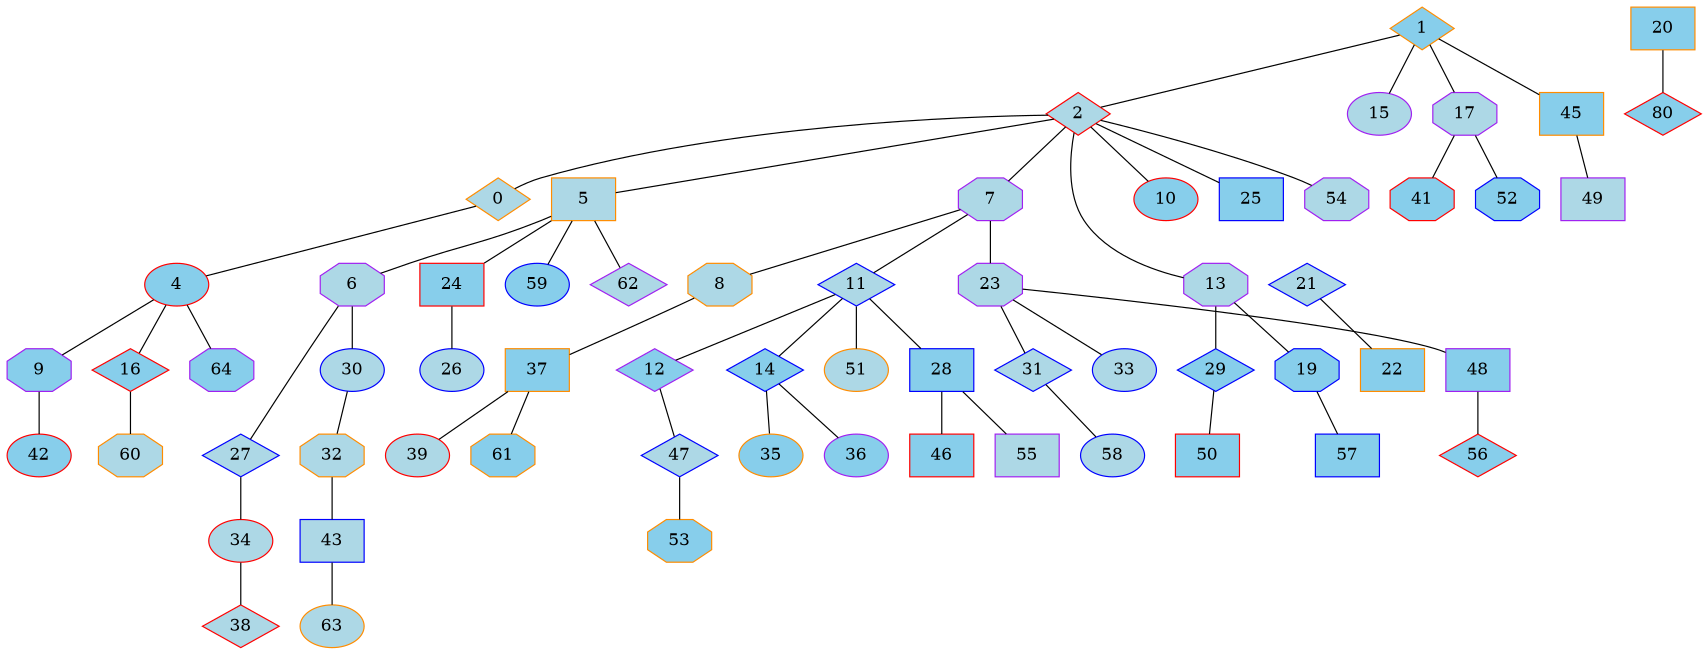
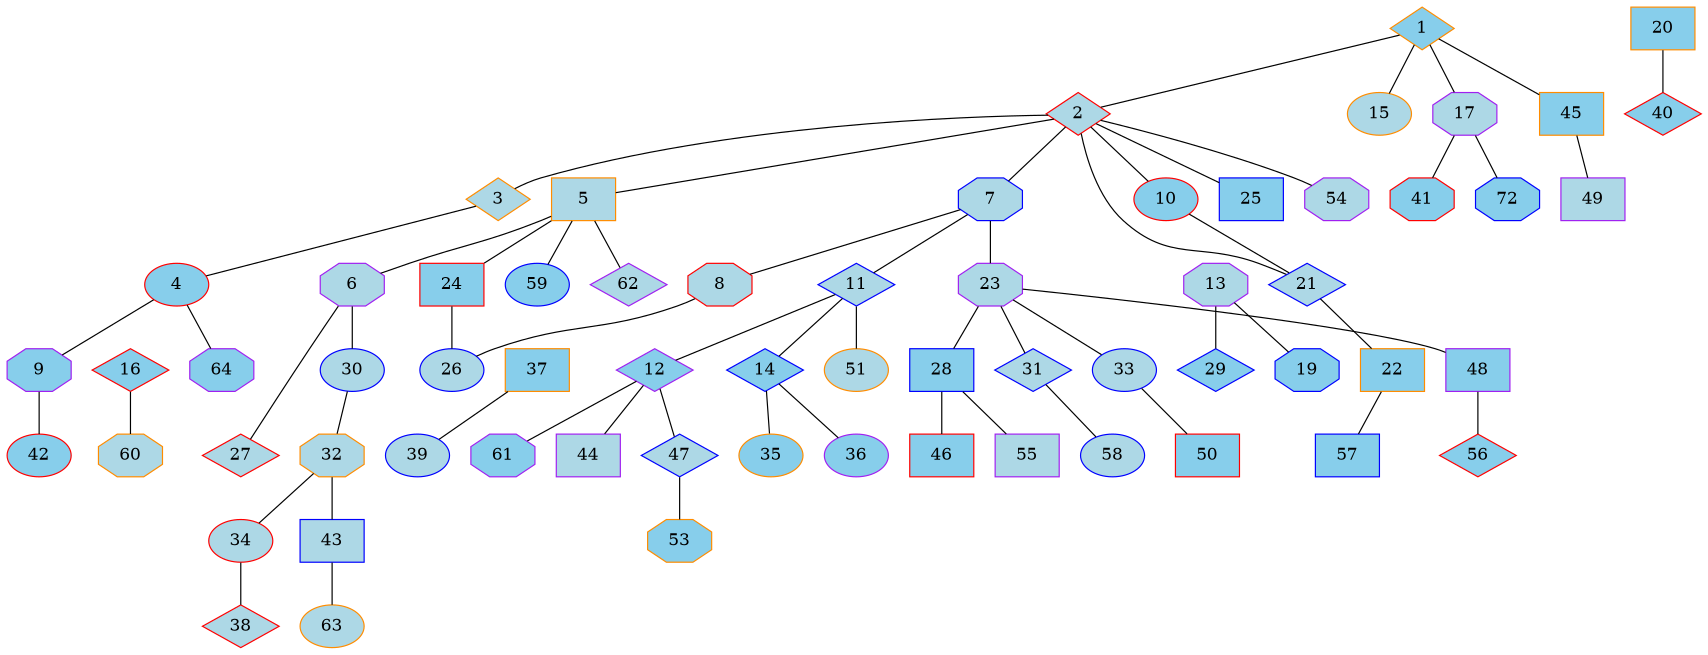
(1379, 114) -> (1379, 114)
(1663, 114) -> (1663, 114)
(498, 199) -> (498, 199)
(990, 199) -> (990, 199)
(1508, 199) -> (1508, 199)
(1093, 231) -> (1155, 242)
none -> (1239, 244)
(720, 285) -> (720, 285)
(895, 324) -> (966, 327)
(632, 327) -> (586, 327)
(153, 329) -> none
(1212, 412) -> (1164, 411)
(520, 413) -> (582, 411)
(1327, 413) -> (1370, 413)
(241, 455) -> (241, 455)
(418, 455) -> (418, 455)
(503, 455) -> (503, 455)
none -> (588, 455)
(241, 498) -> (286, 498)
